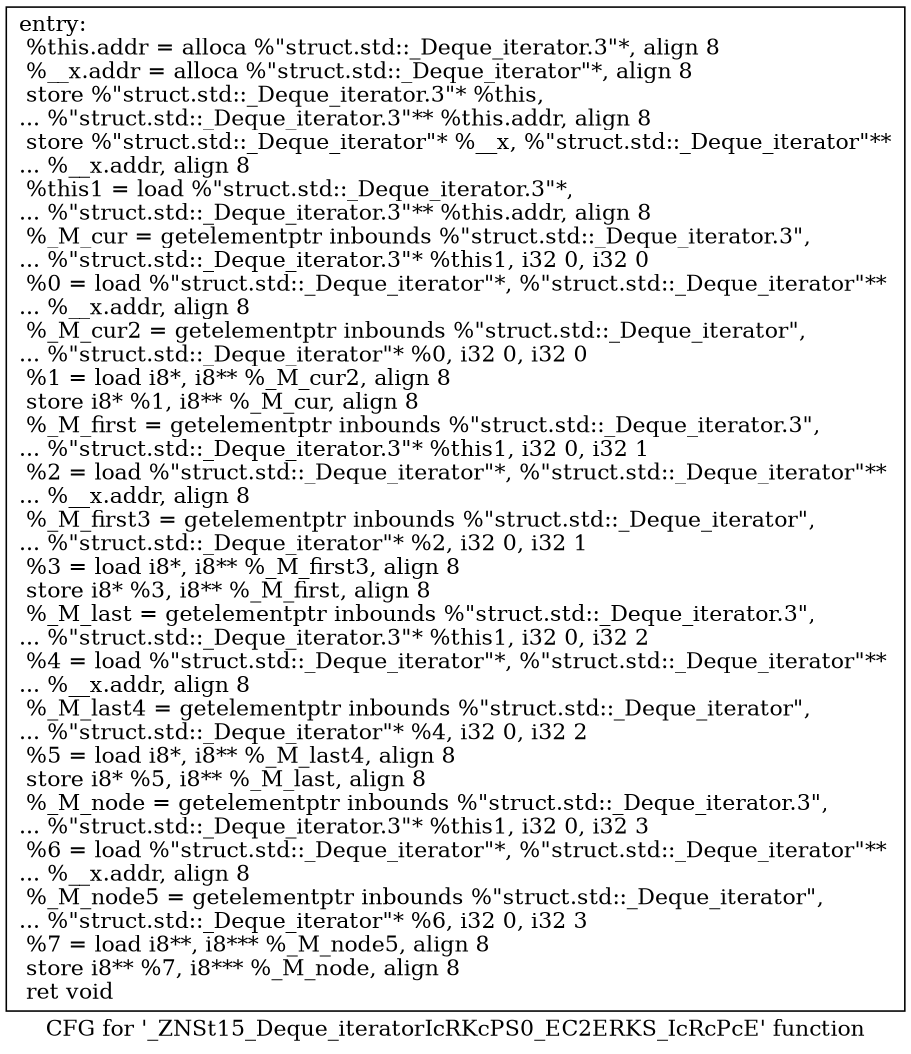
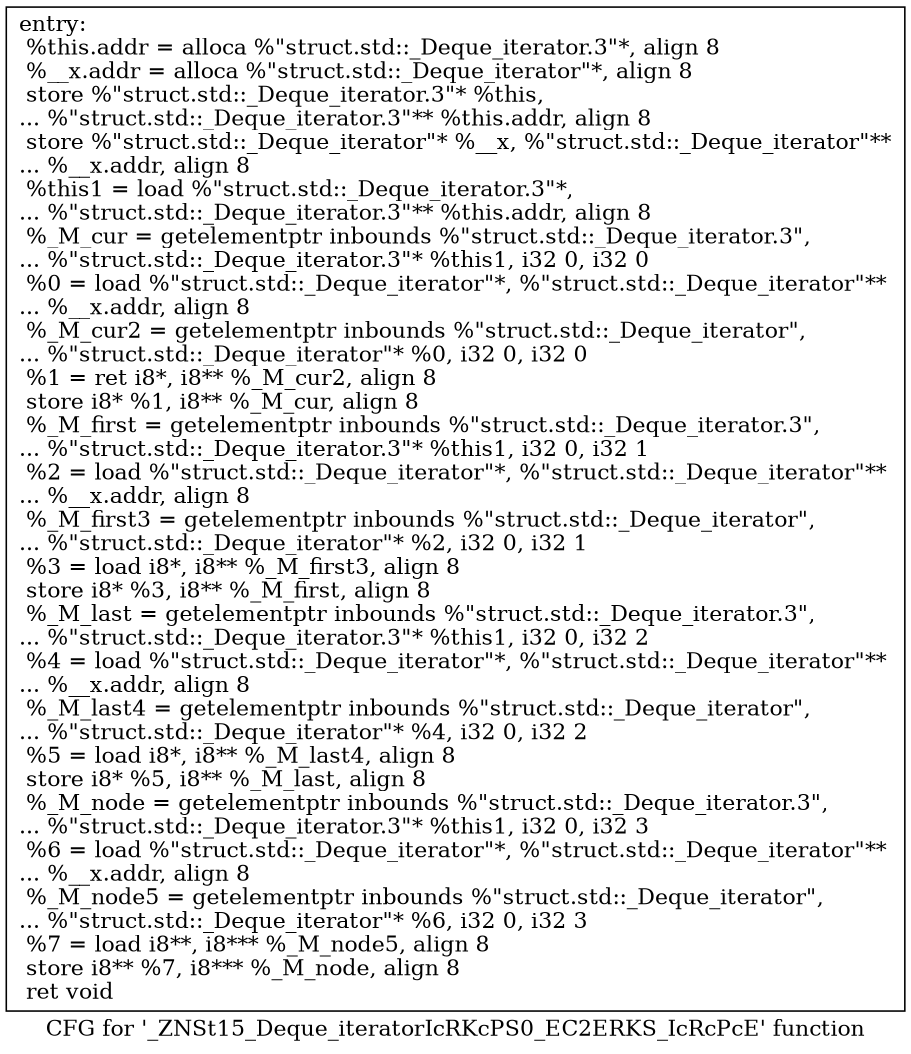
(235, 378) -> (228, 378)
